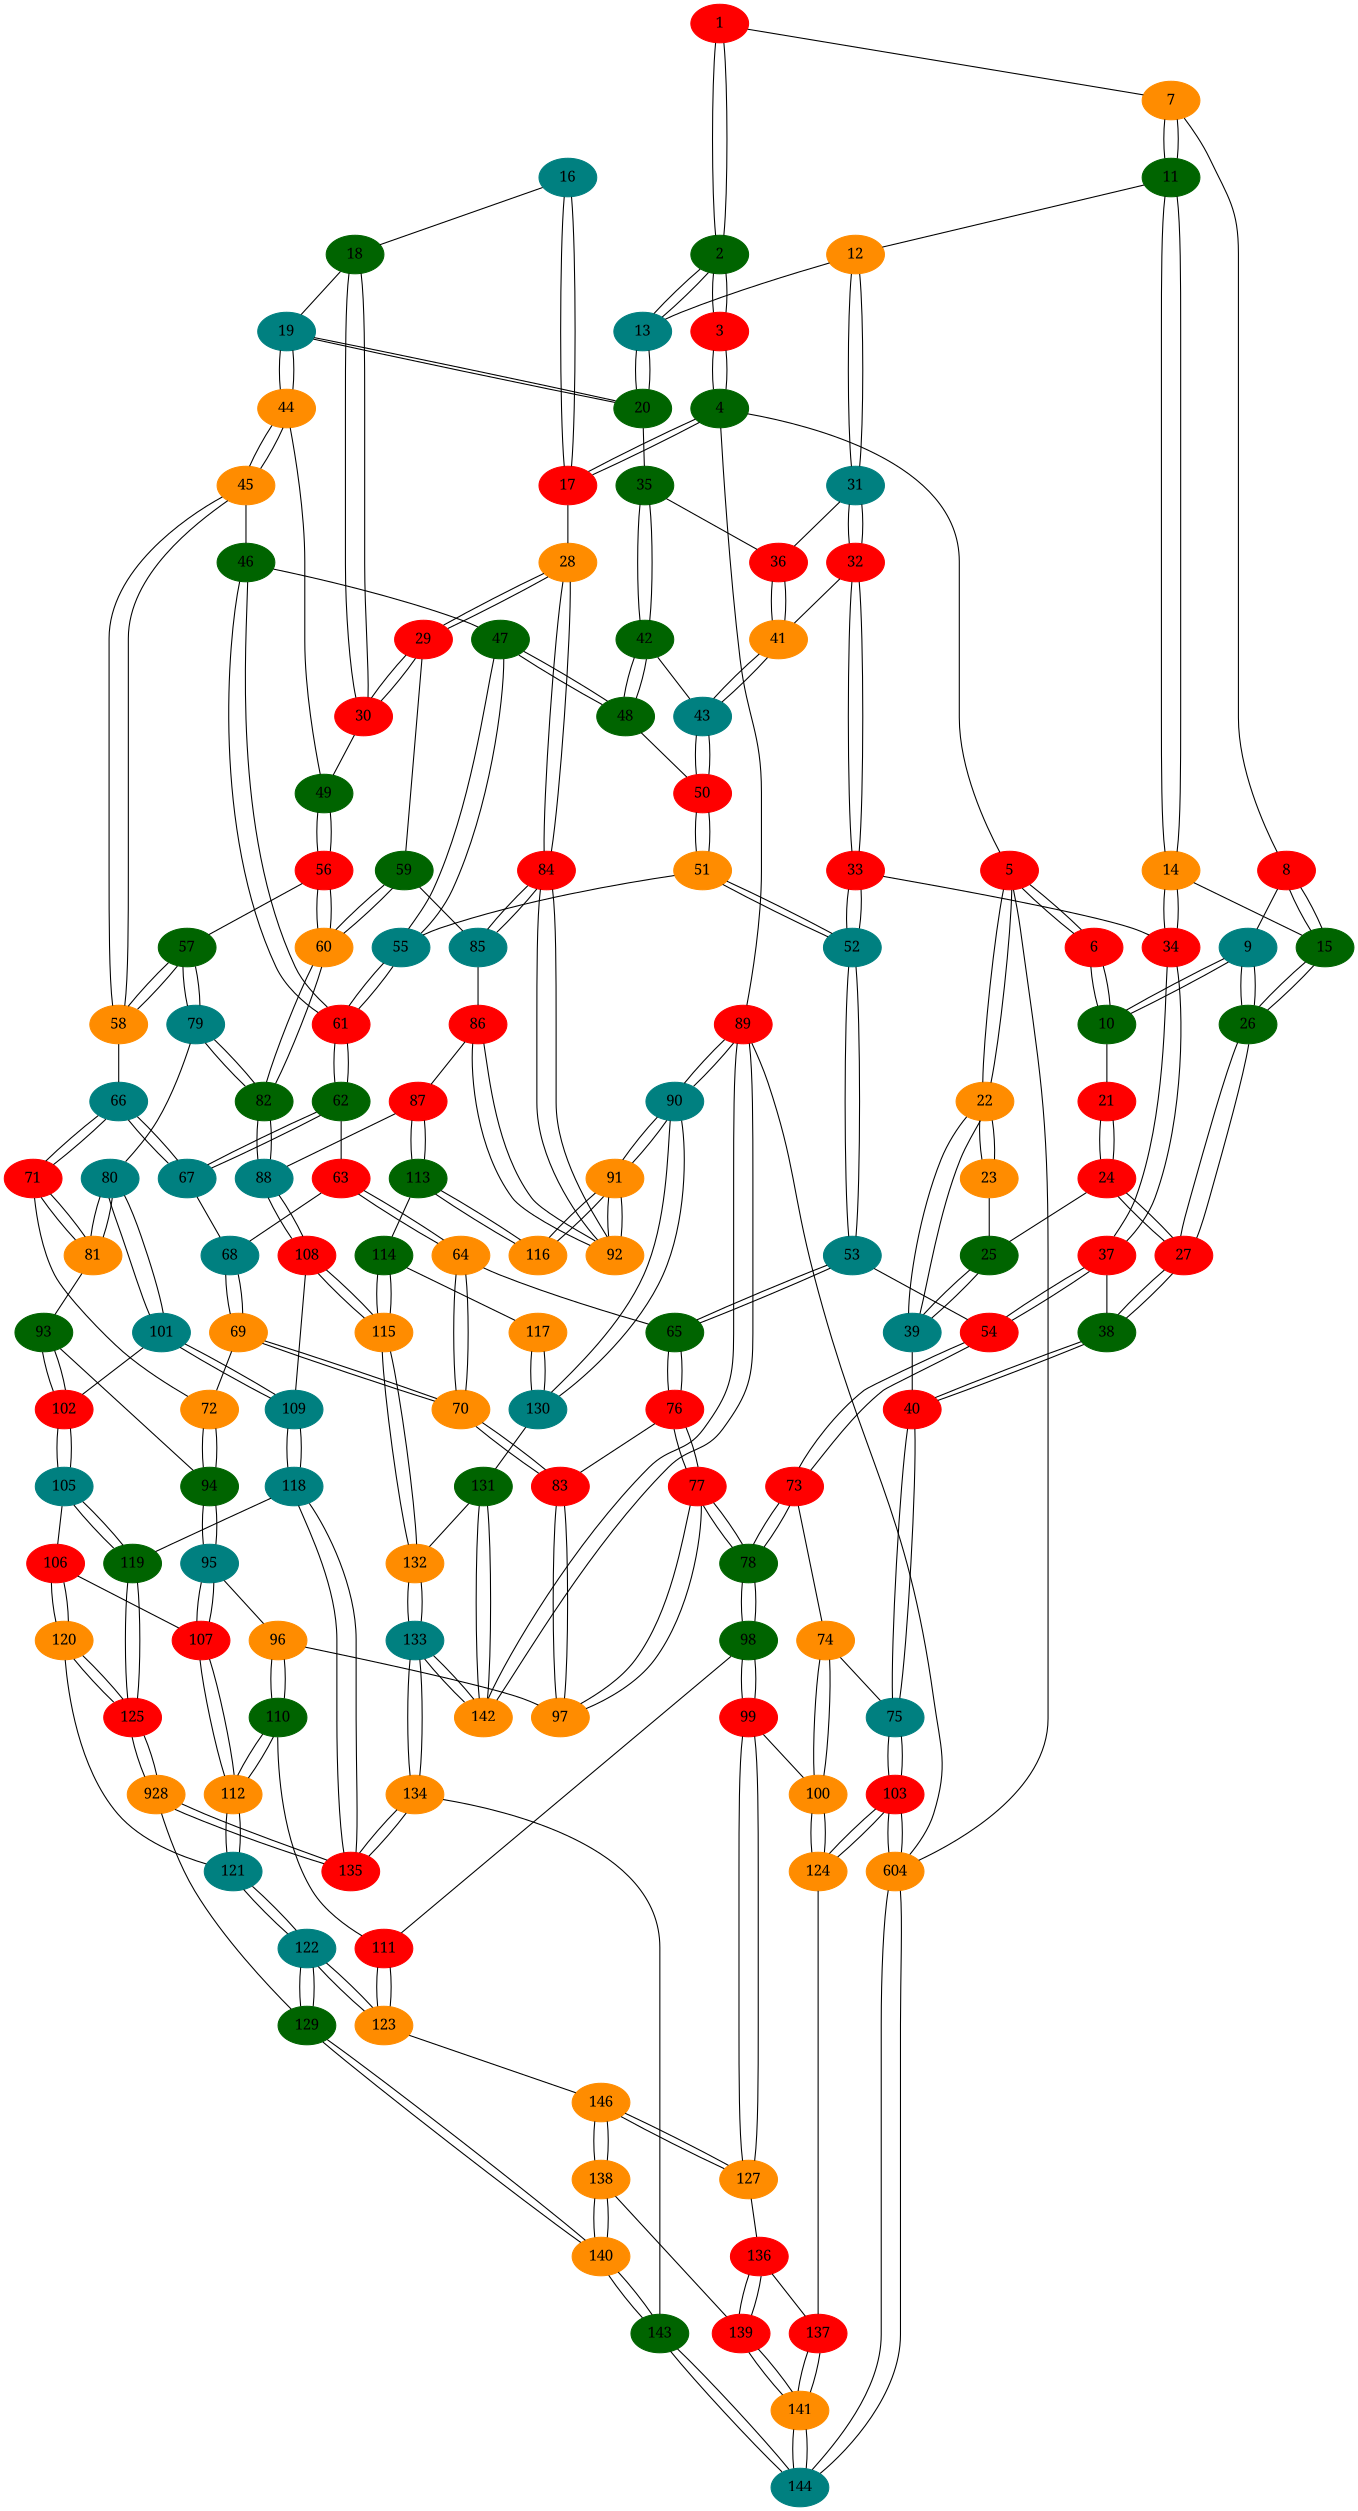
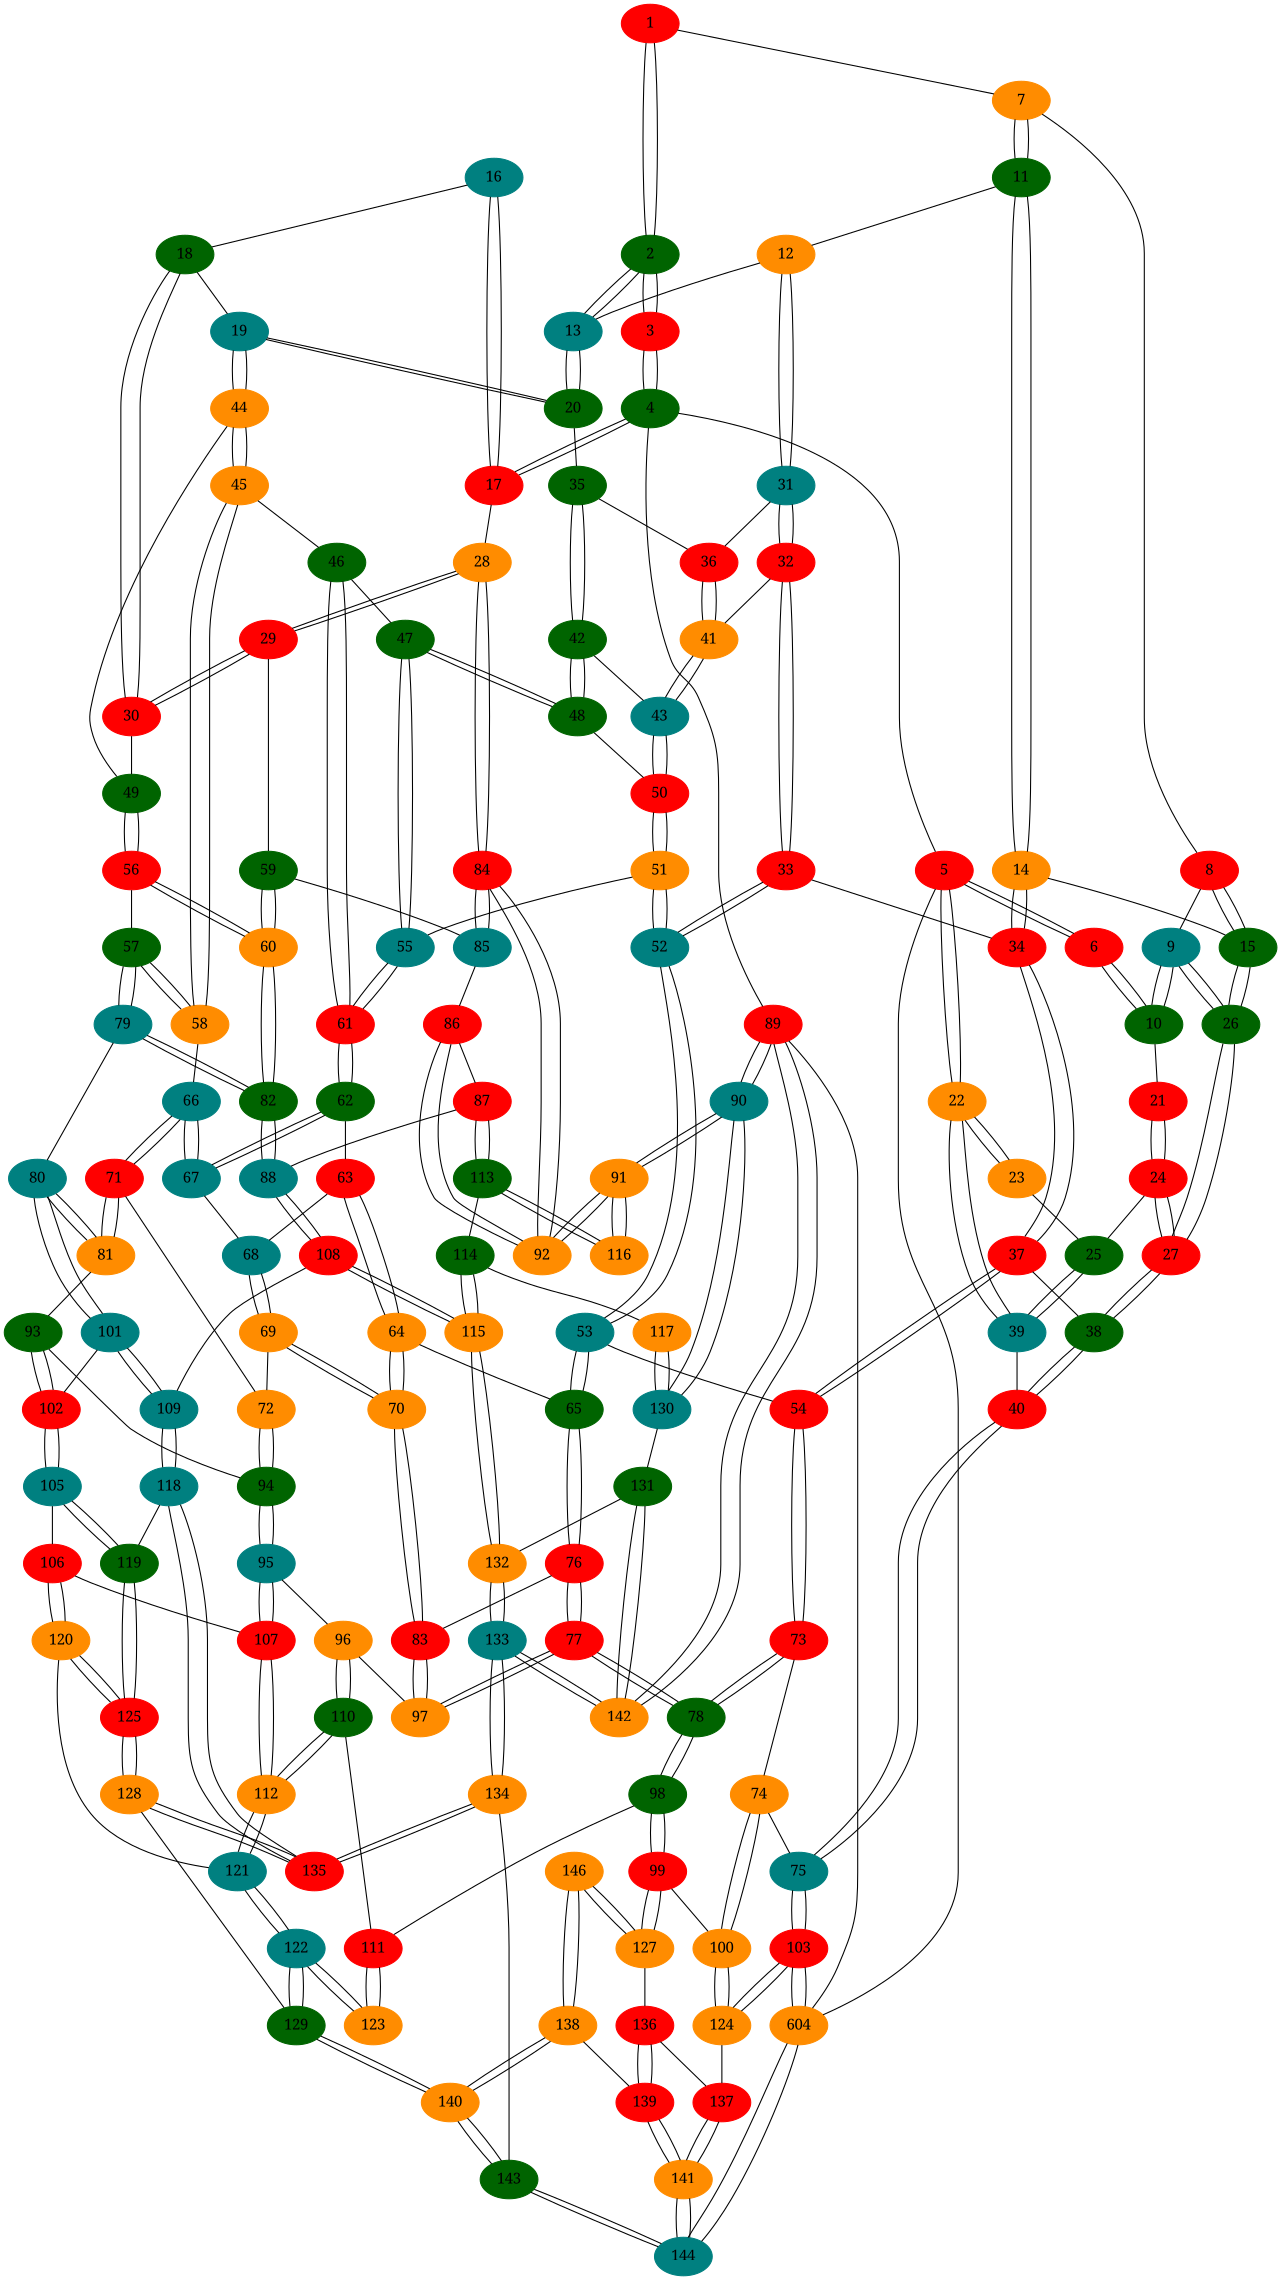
(156, 1795) -> (129, 1795)
(493, 2064) -> none
